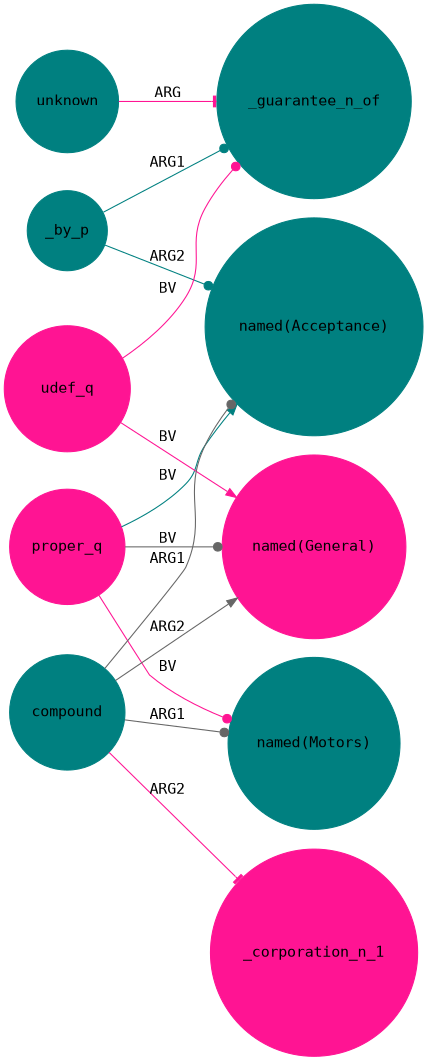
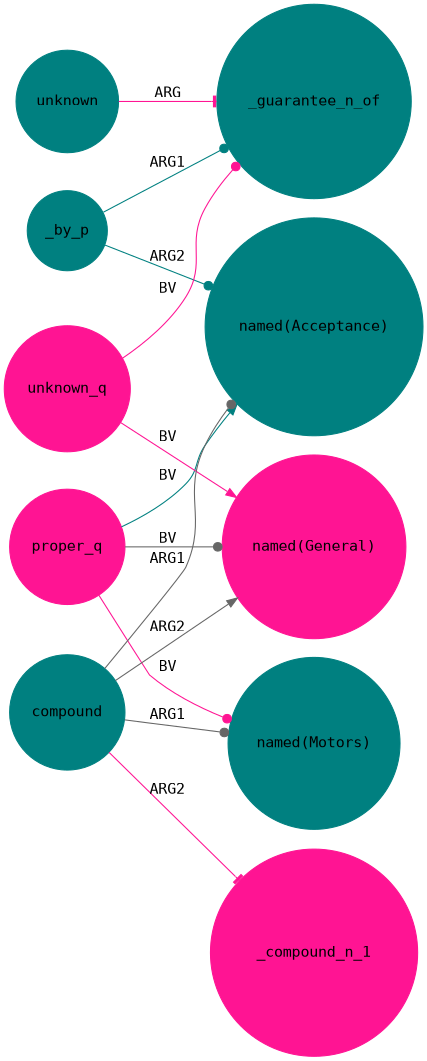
(67, 389) -> (67, 389)
(314, 953) -> (314, 953)
